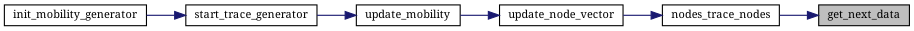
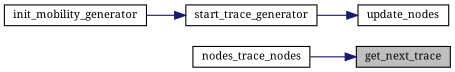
(408, 15) -> (403, 15)
(561, 15) -> none
(864, 15) -> (403, 57)
